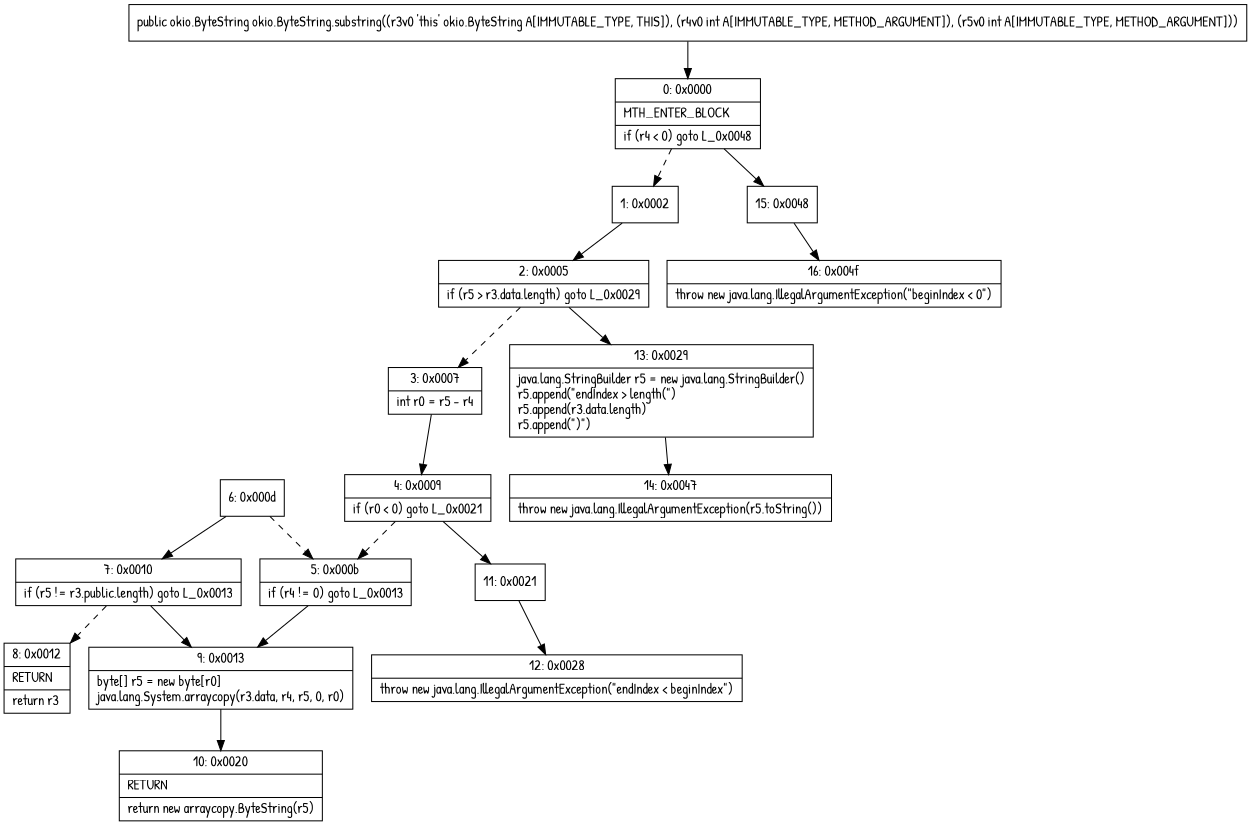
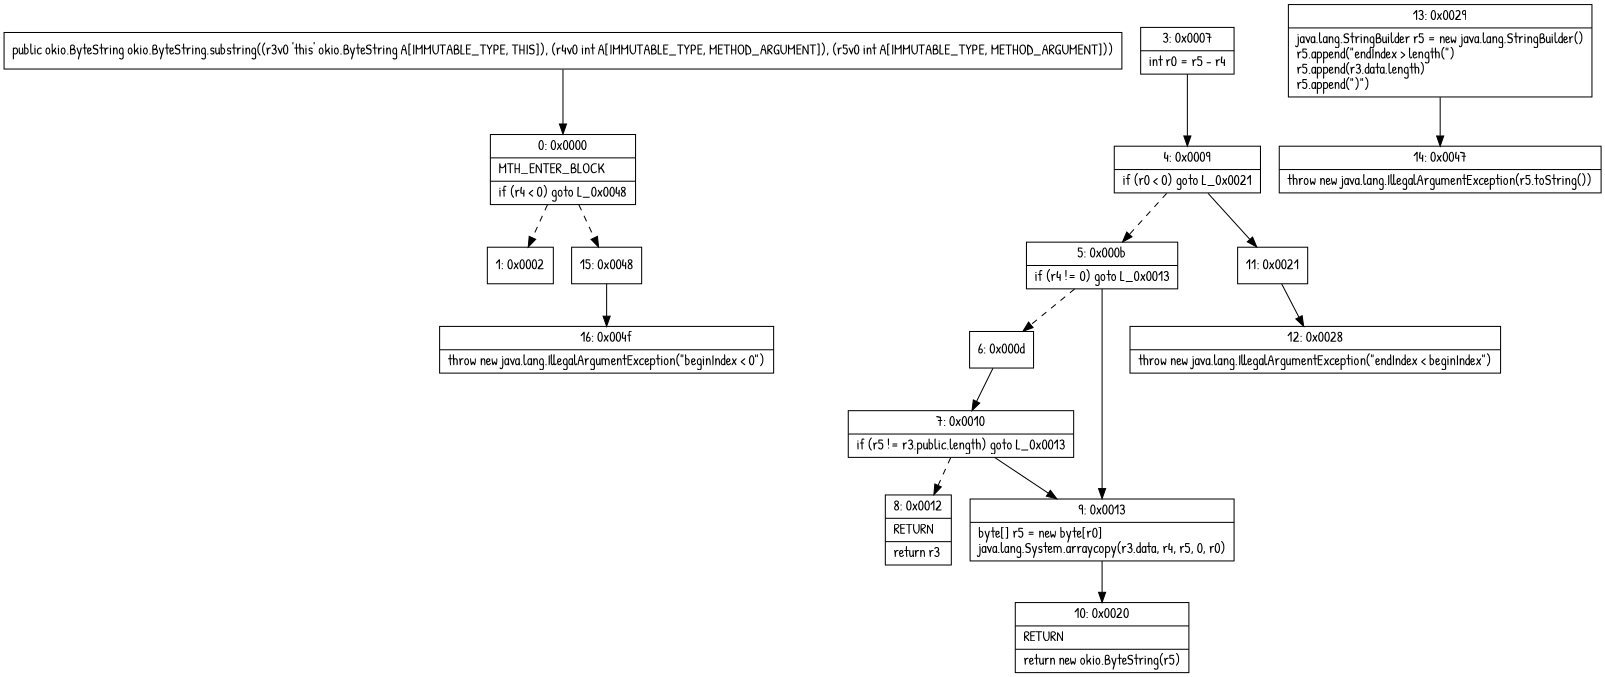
(740, 164) -> (587, 221)
(544, 284) -> none
(288, 534) -> (1053, 307)
(221, 809) -> (1102, 660)
